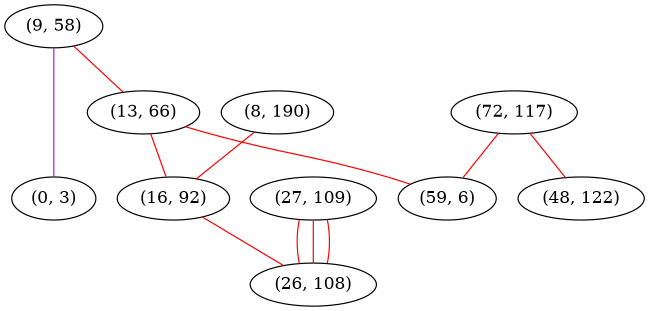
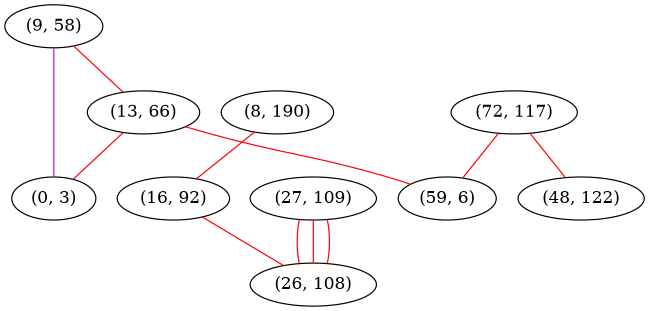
(158, 155) -> (98, 156)
